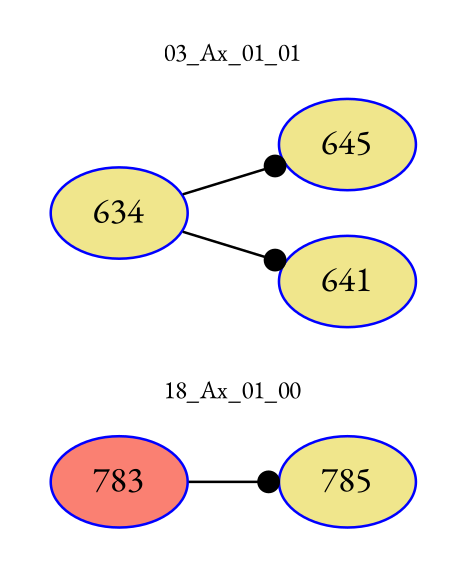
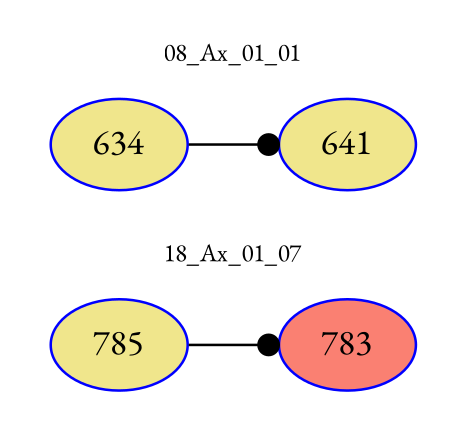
(233, 55) -> (233, 55)
(347, 145) -> none
(233, 392) -> (233, 255)
(223, 482) -> (223, 345)
